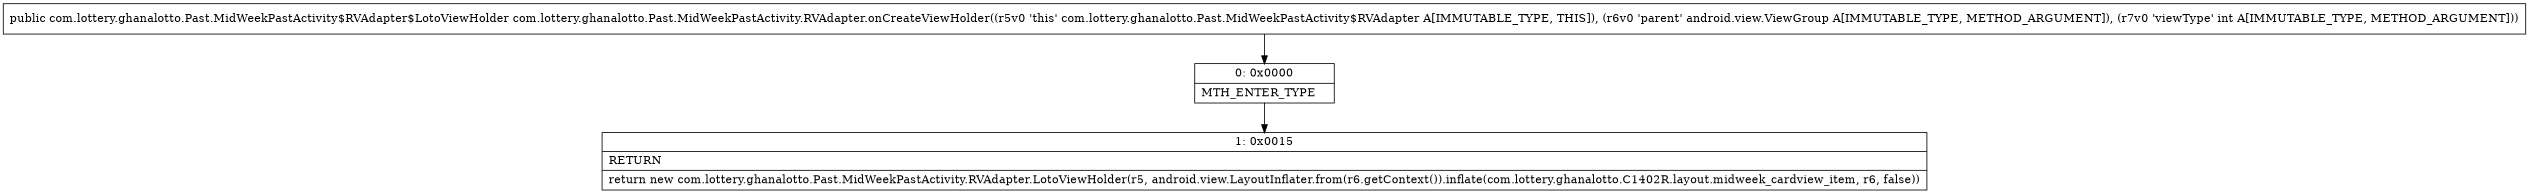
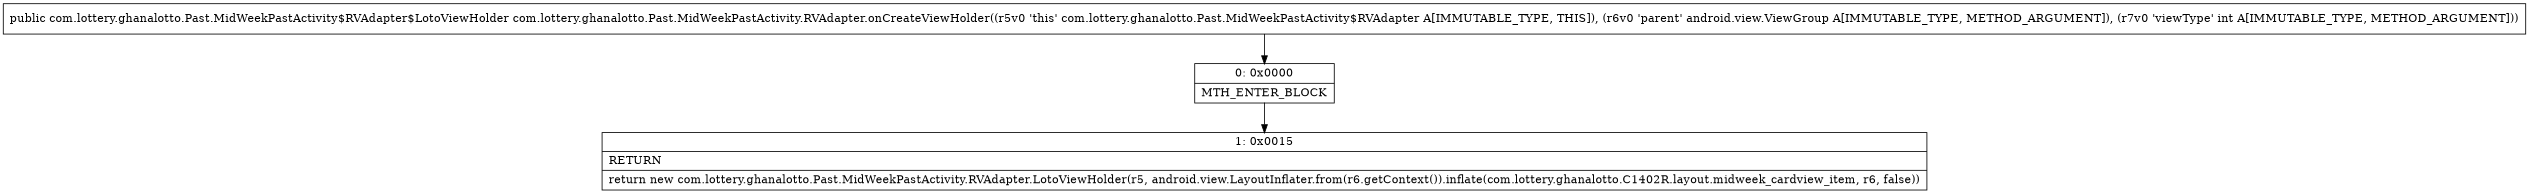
(1259, 93) -> (1264, 93)
